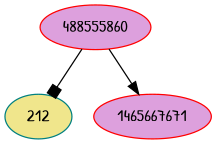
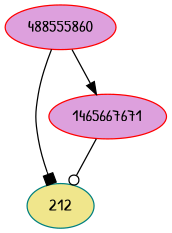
none -> (86, 157)
